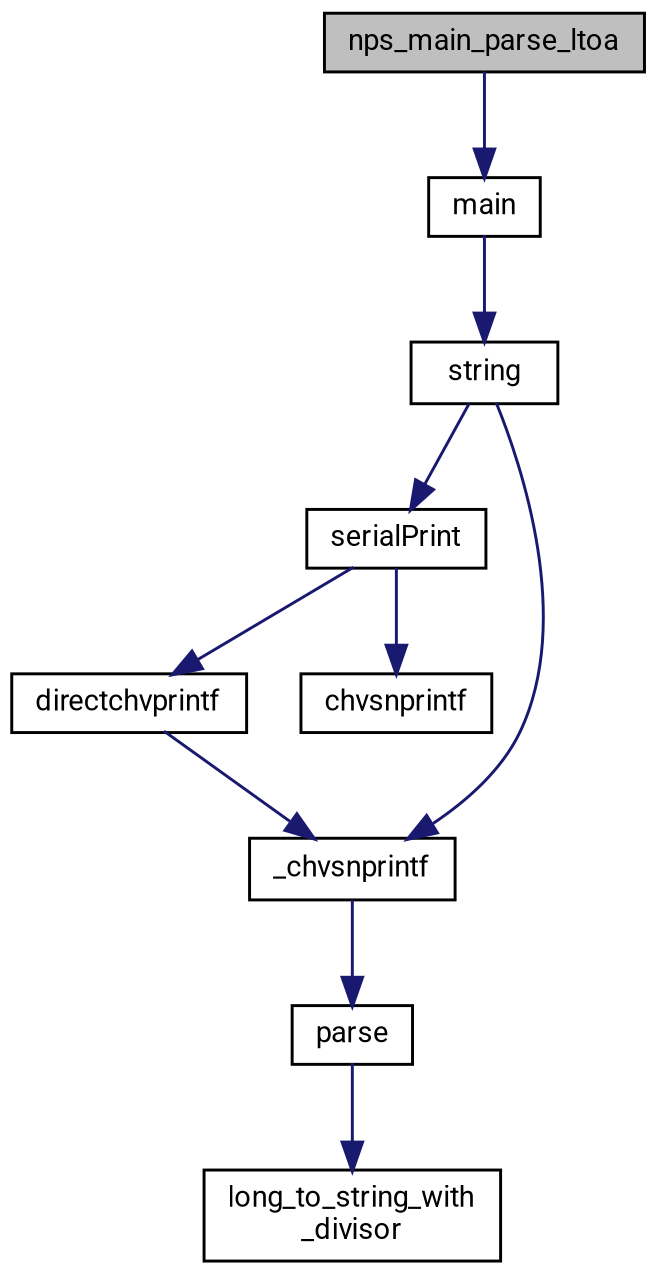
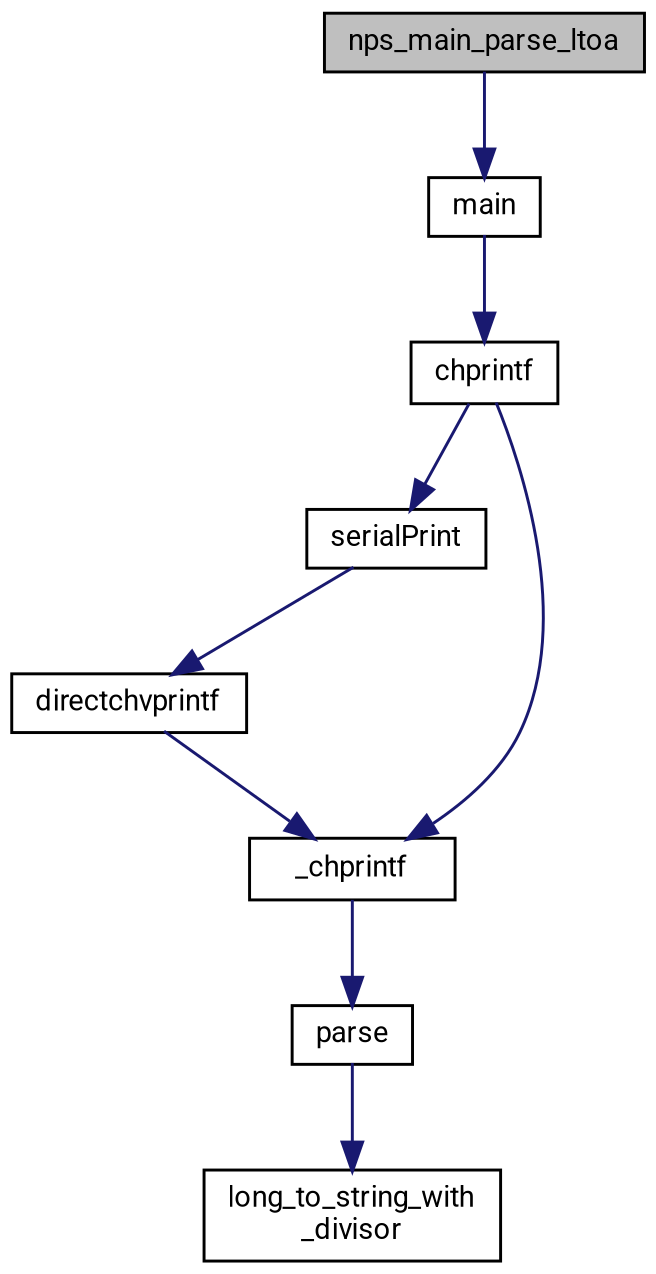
(484, 373) -> (484, 373)
(396, 703) -> none
(352, 869) -> (352, 869)
